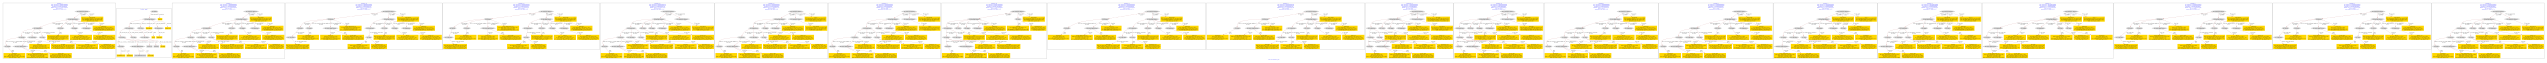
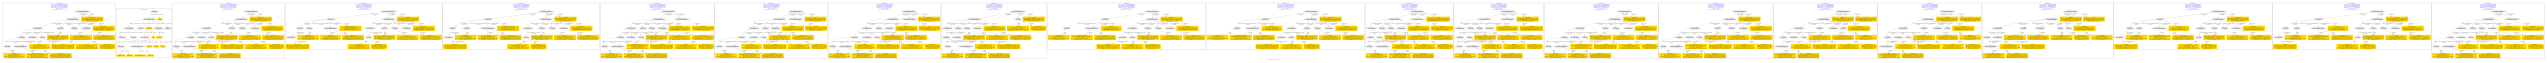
(168, 28) -> (168, 28)
(149, 46) -> (149, 46)
(156, 46) -> (156, 46)
(140, 56) -> (140, 56)
